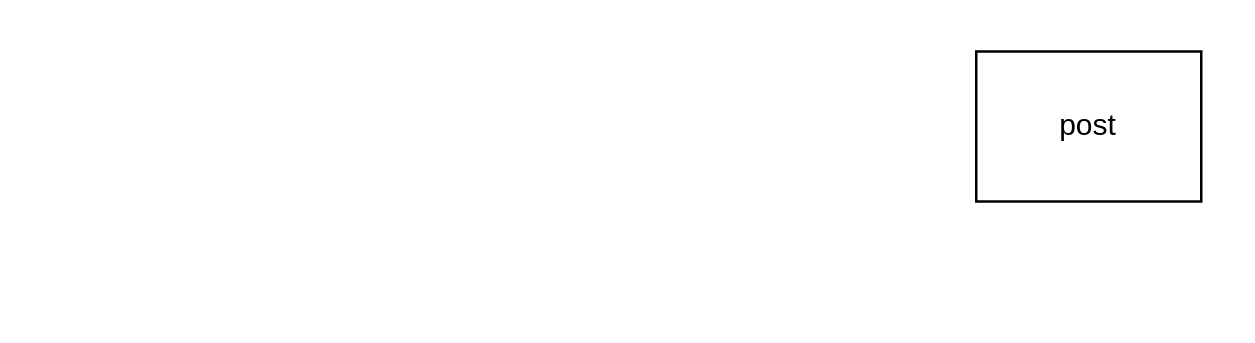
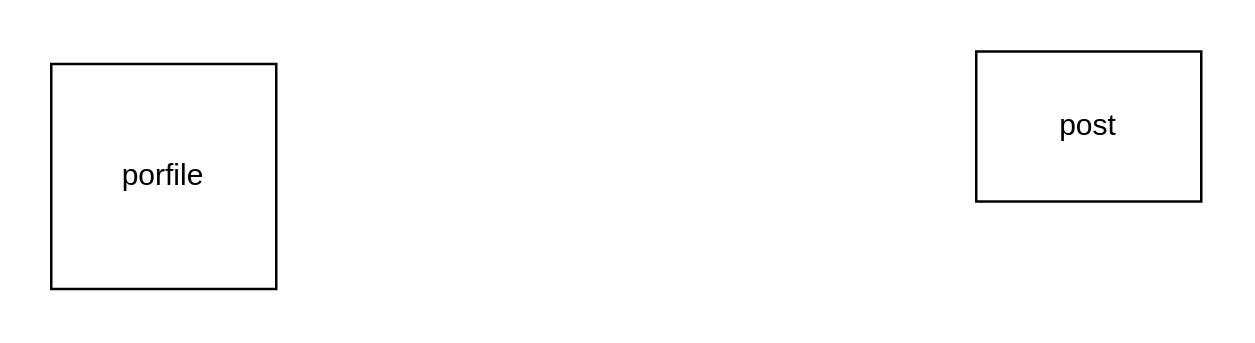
none -> (164, 176)
